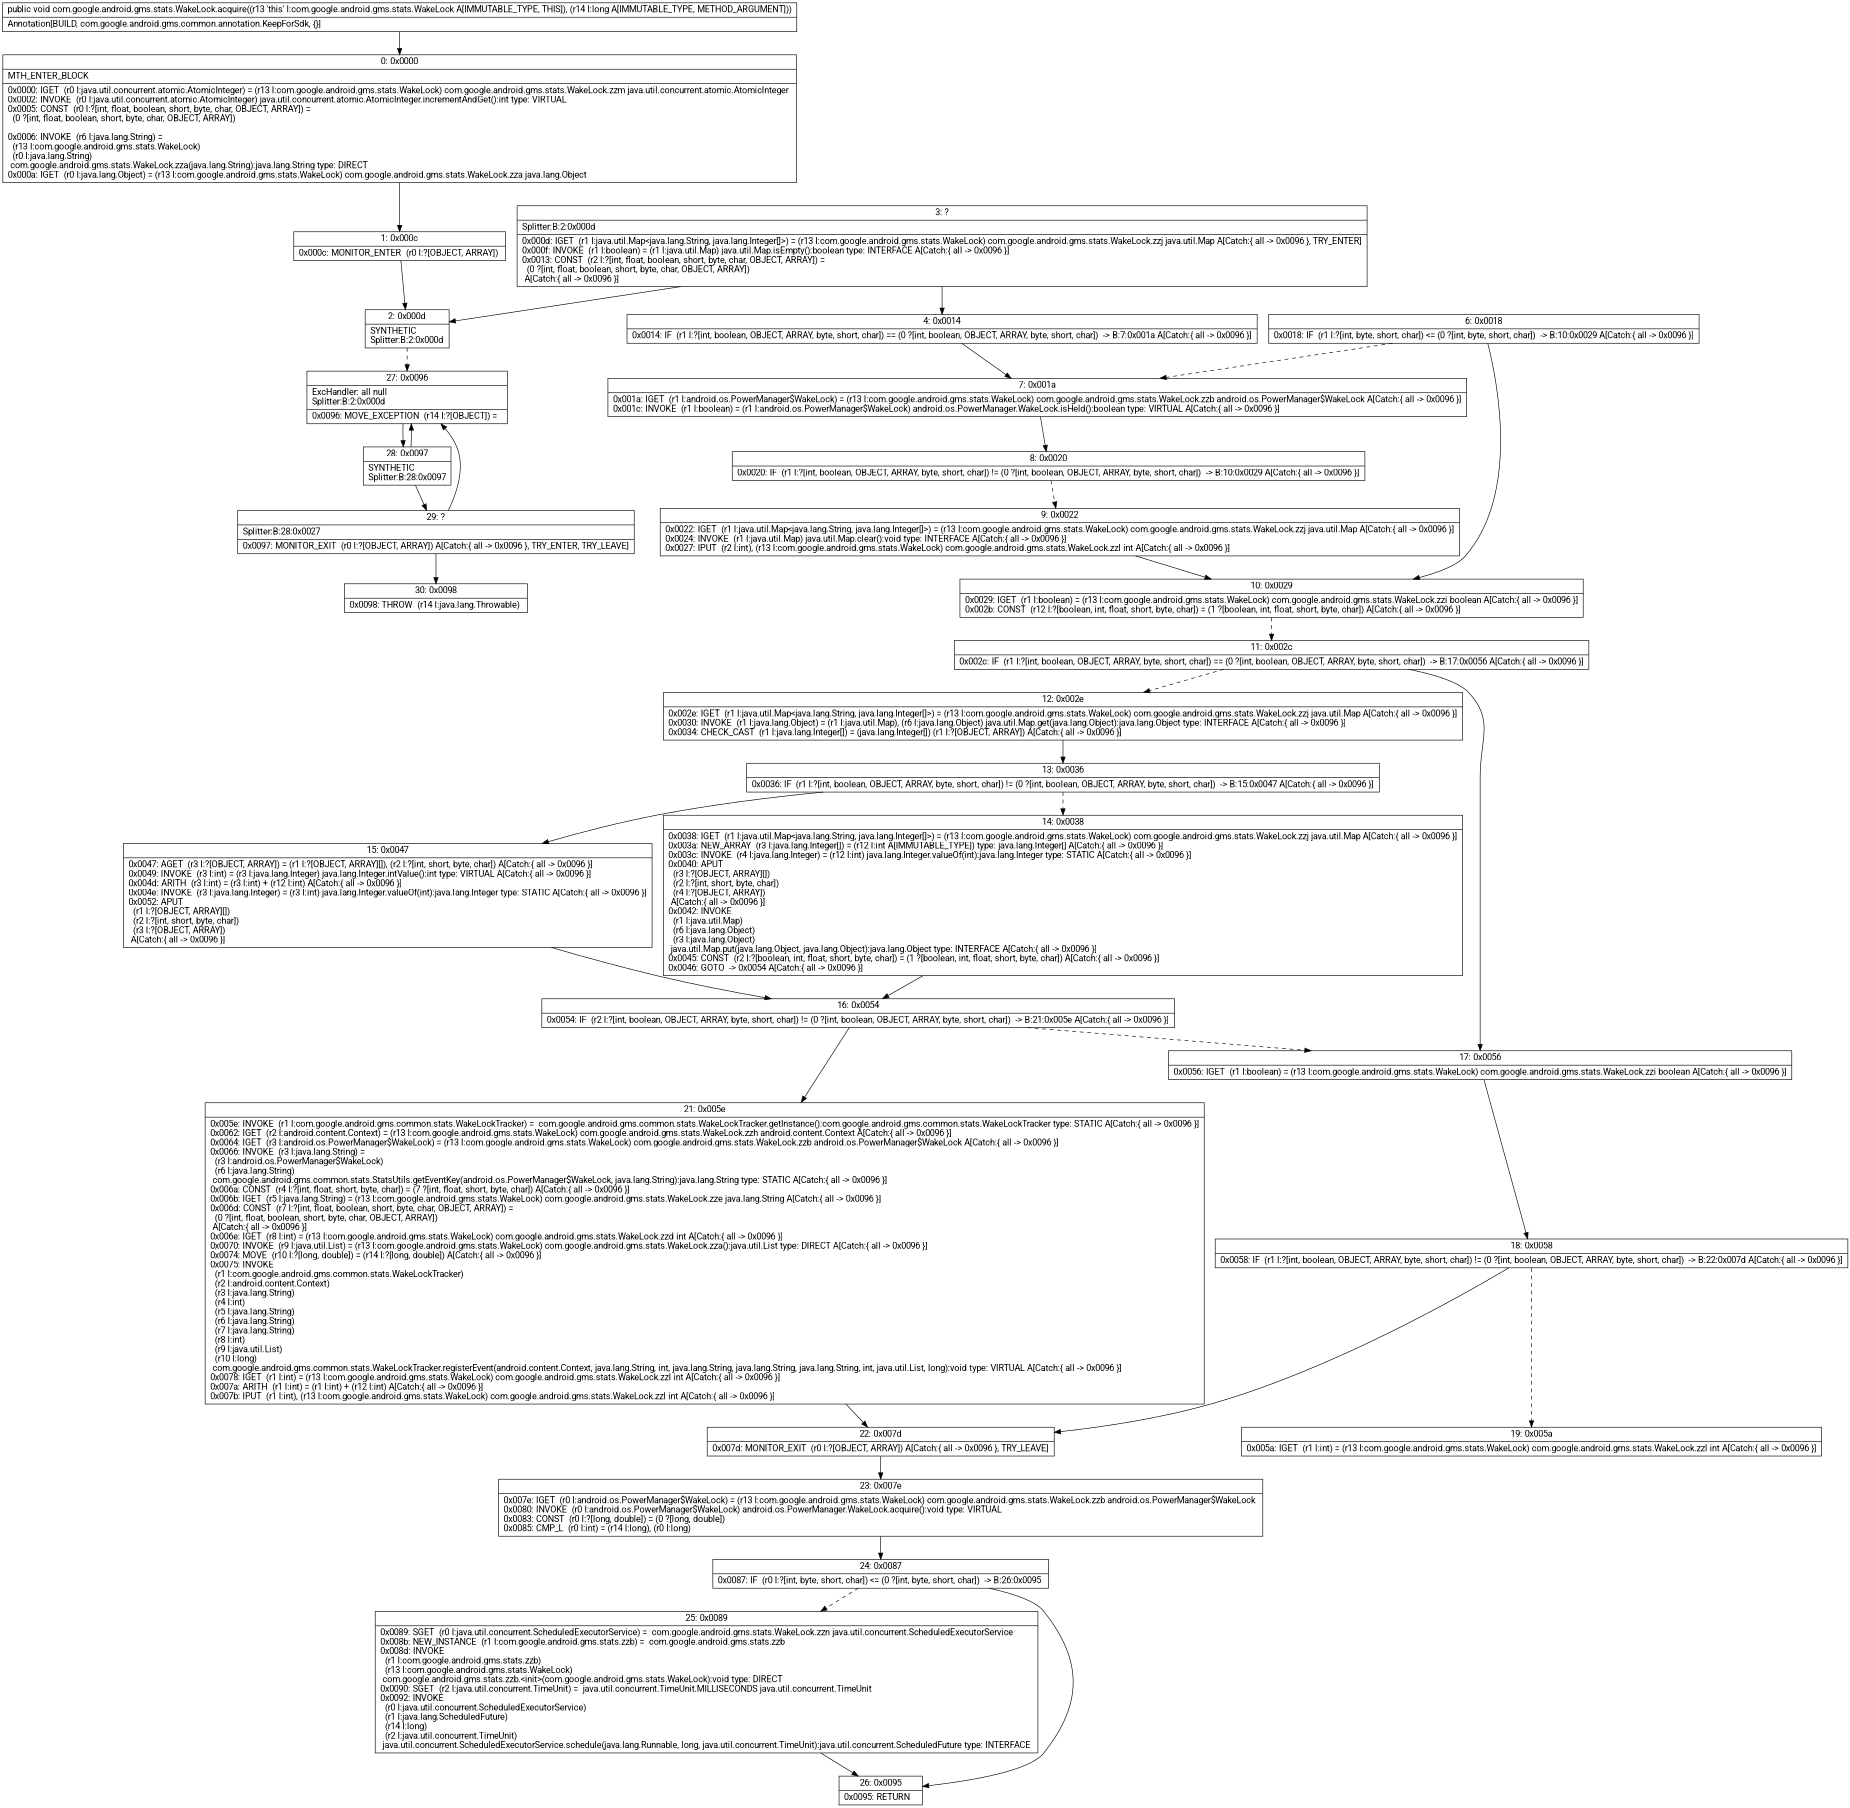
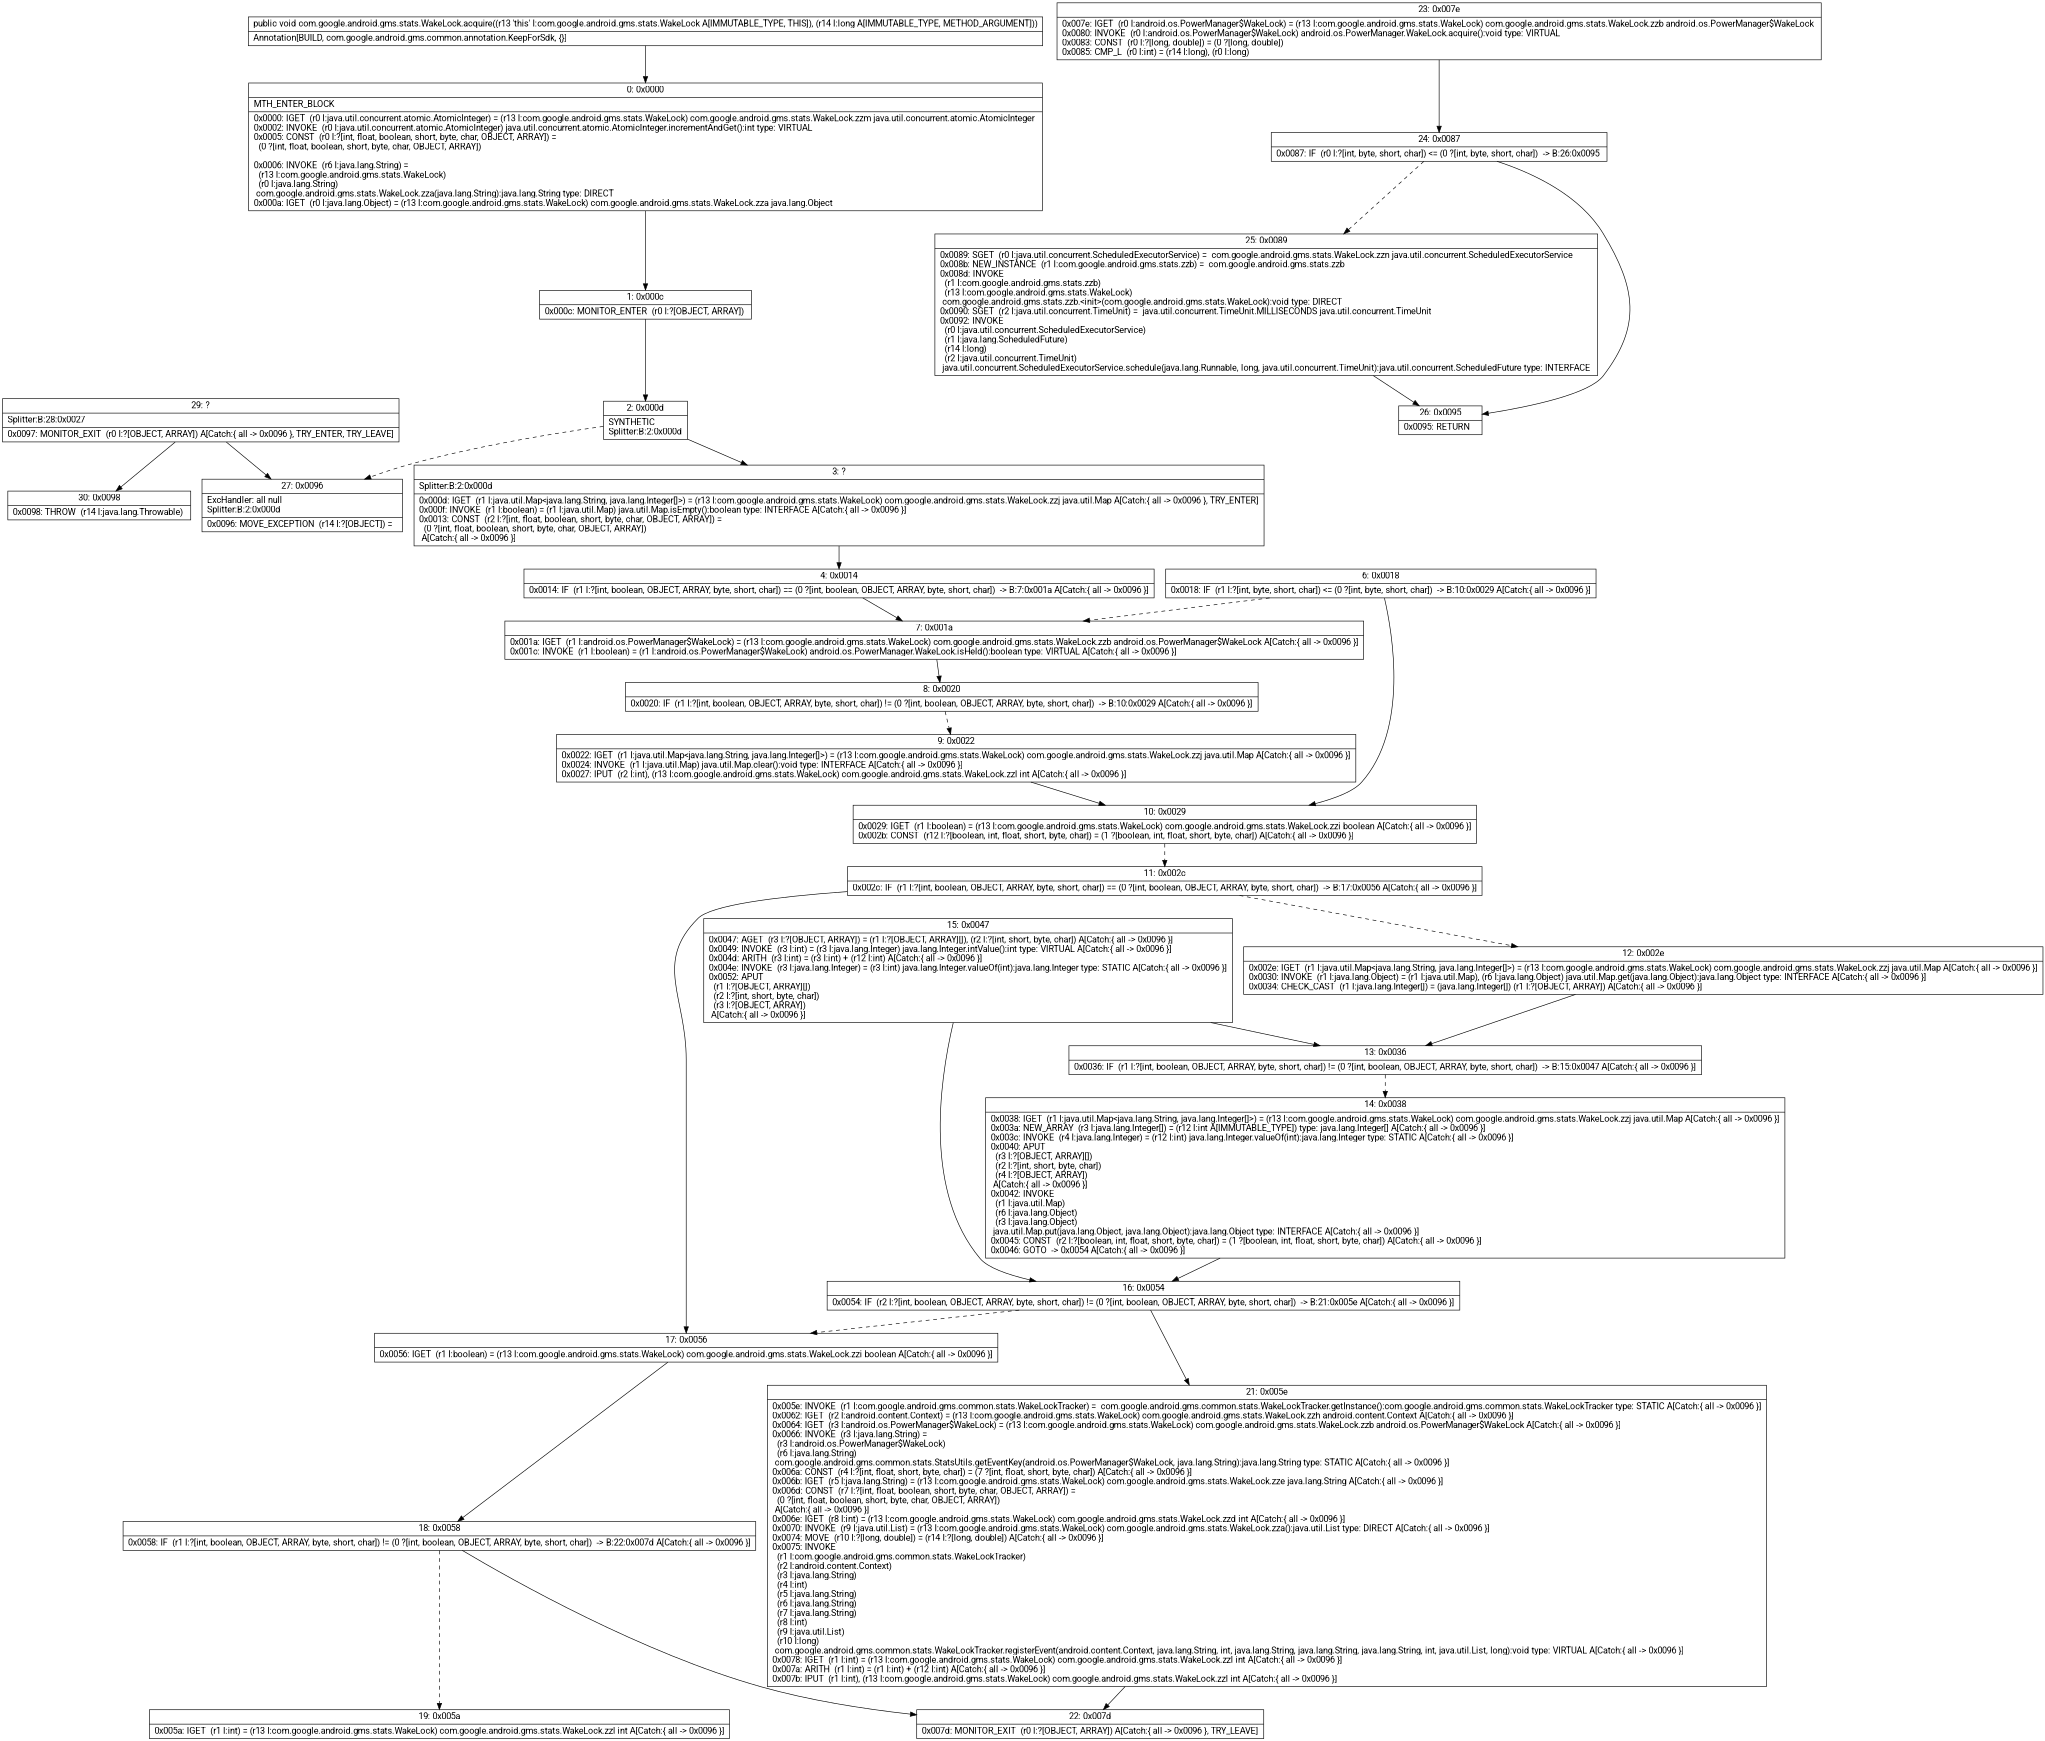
(568, 304) -> (714, 451)
(407, 466) -> none
(685, 810) -> (1262, 1034)
(881, 1464) -> none
